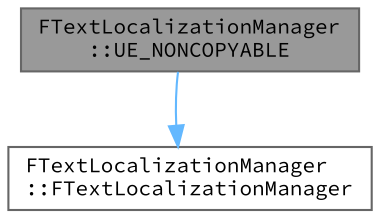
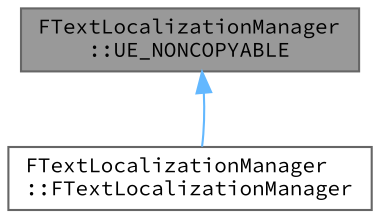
(176, 99) -> (204, 120)
